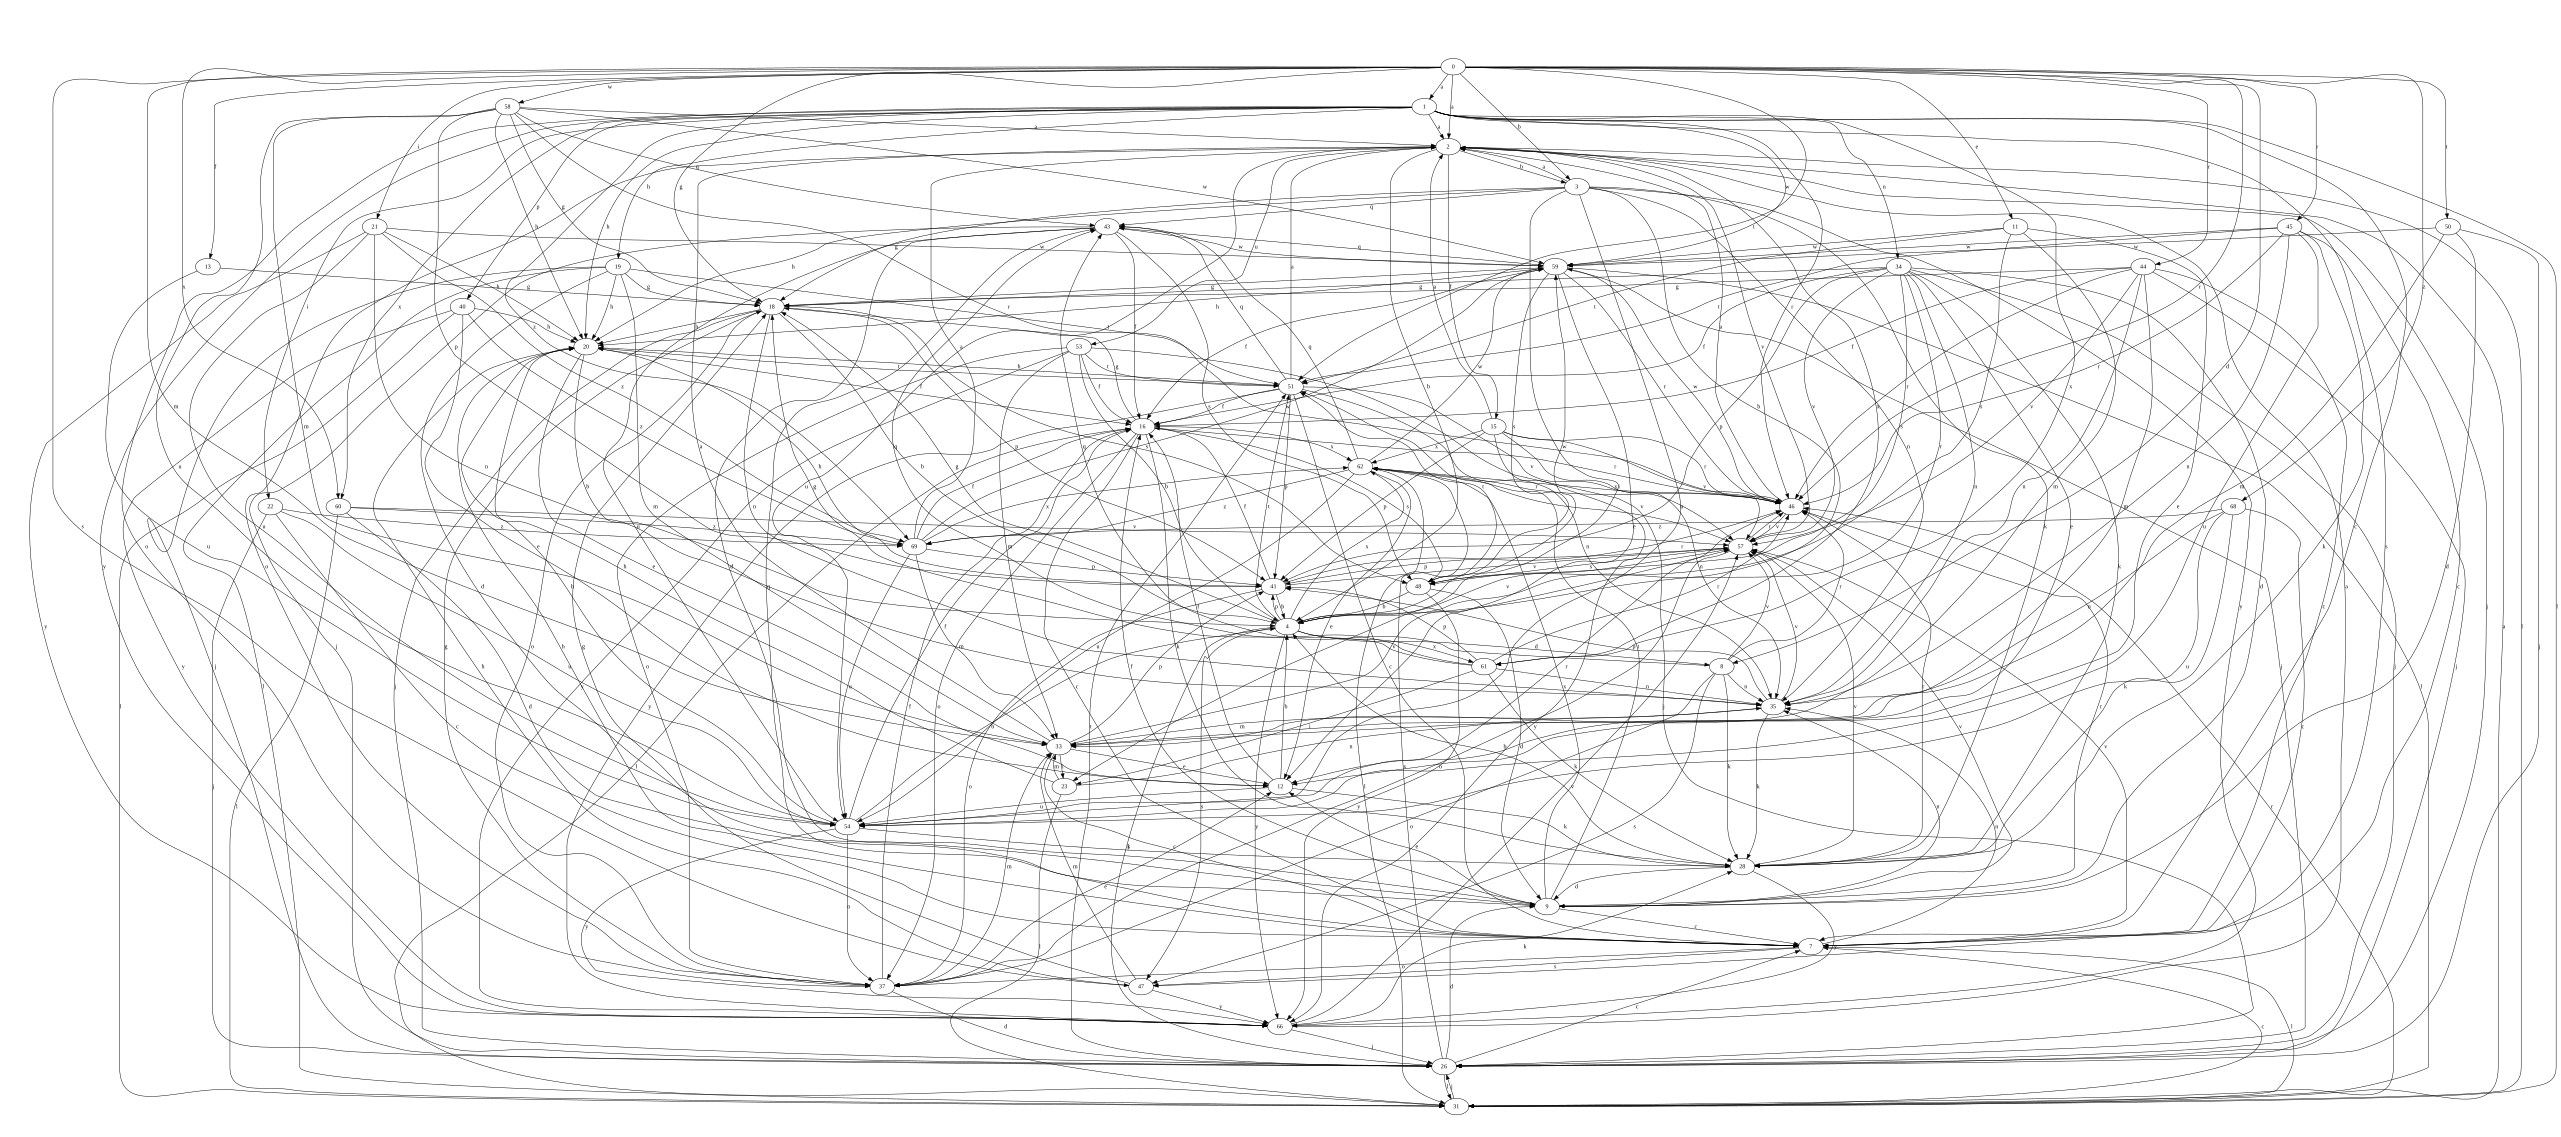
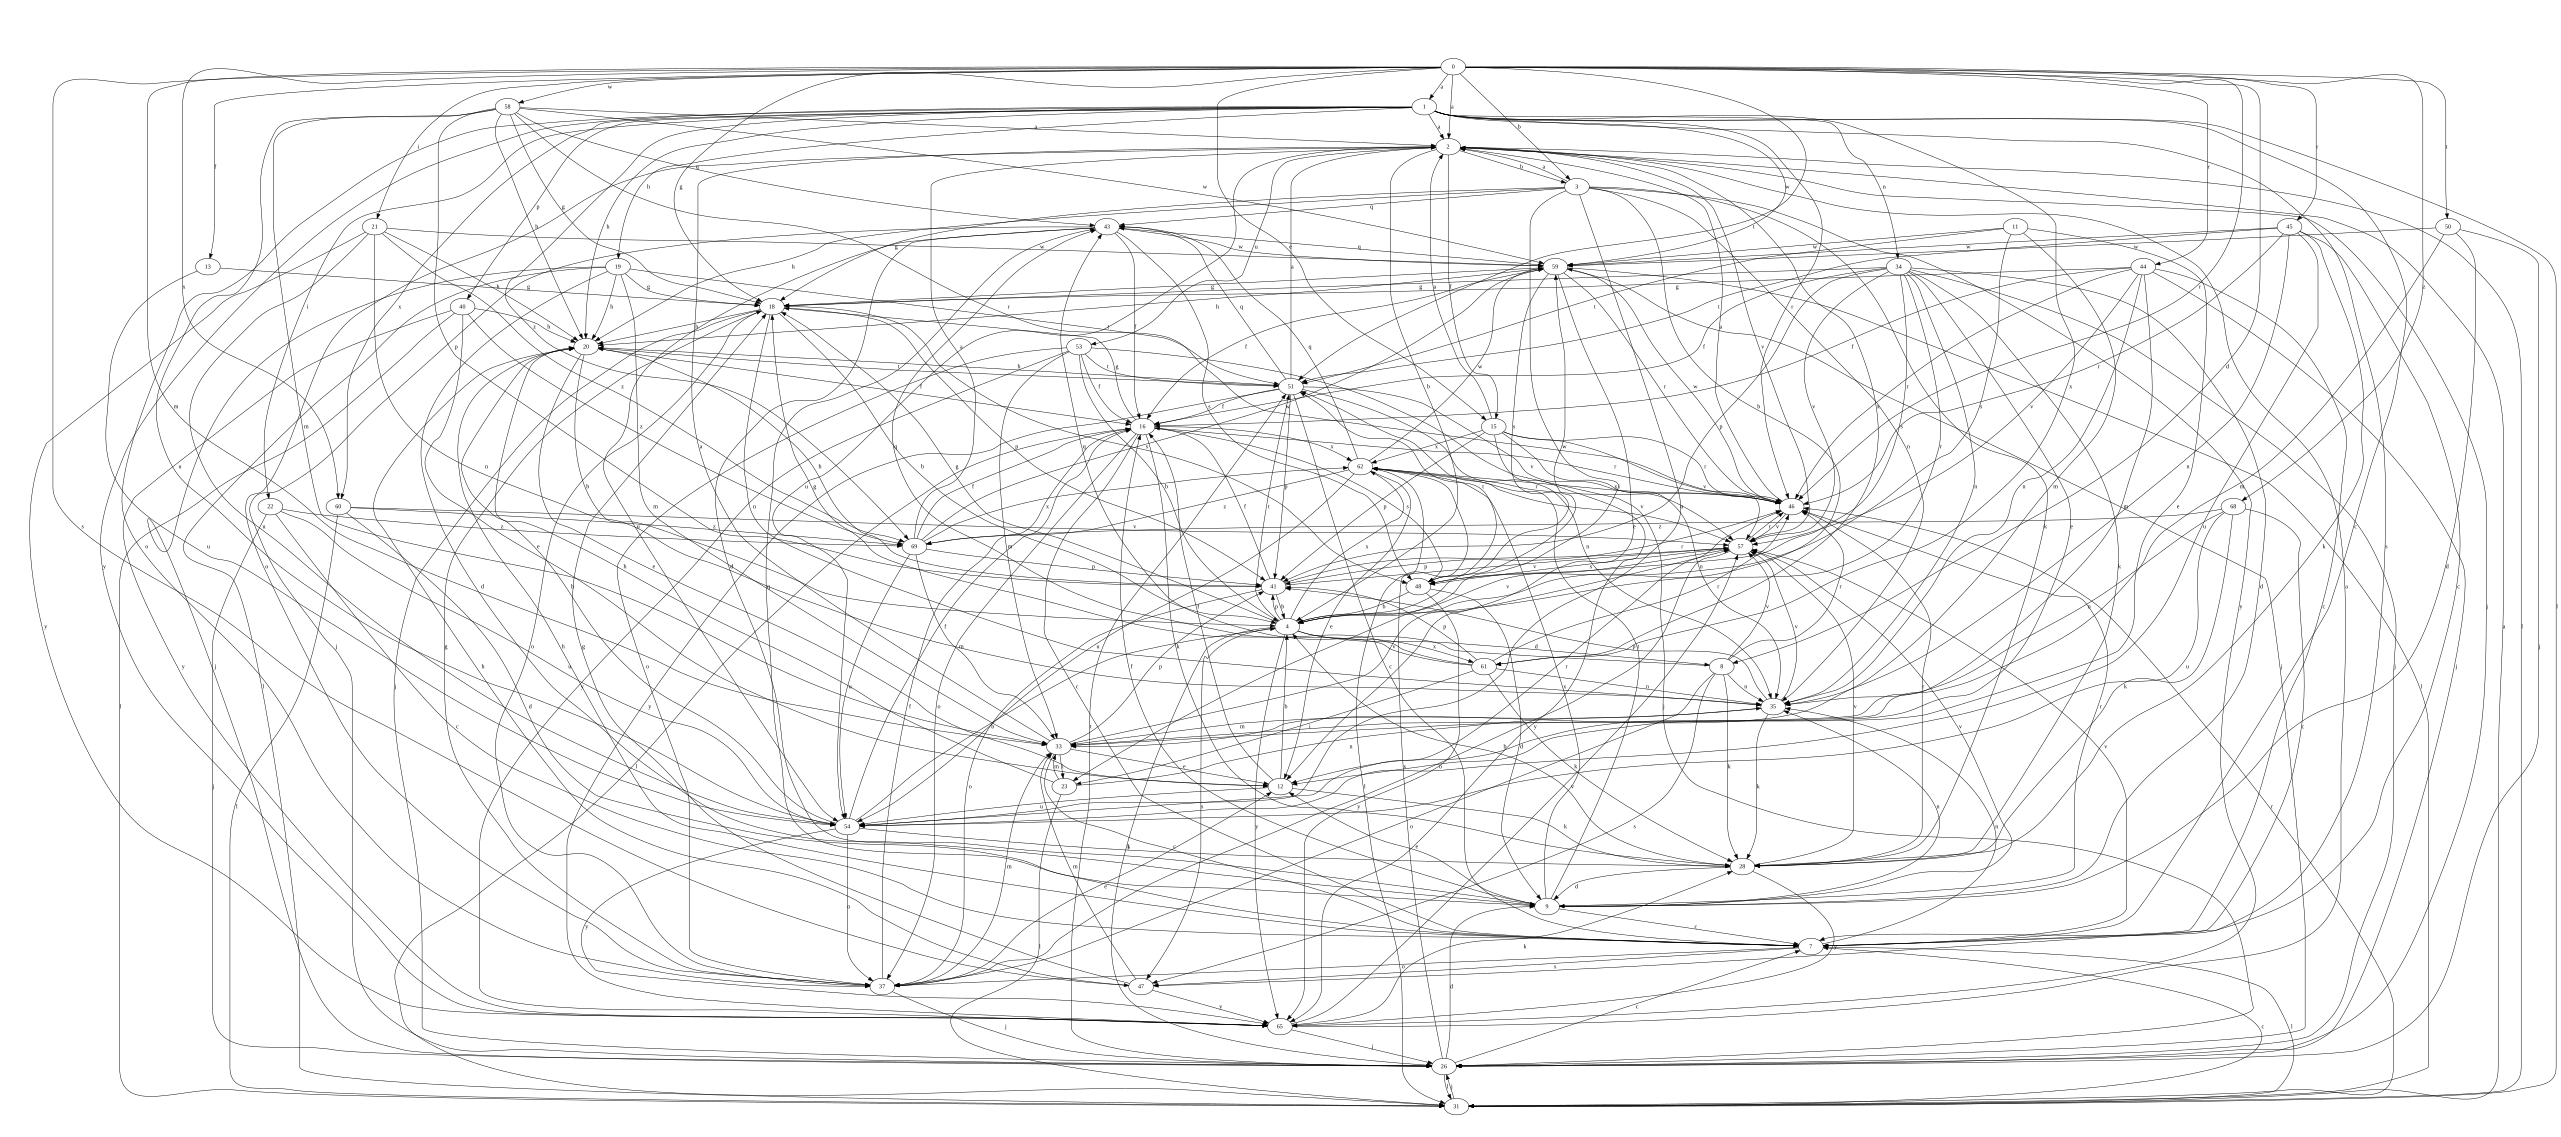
(1770, 74) -> (1222, 192)
(1006, 1027) -> (1006, 1027)
(1280, 1027) -> (1280, 1027)
